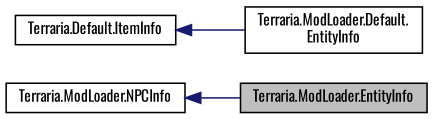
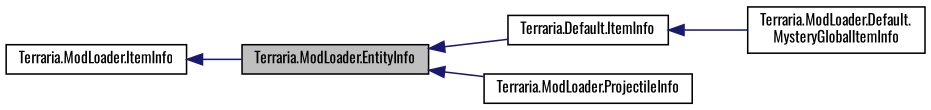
(334, 30) -> (836, 30)
none -> (476, 43)
none -> (588, 89)
(96, 98) -> (96, 59)
